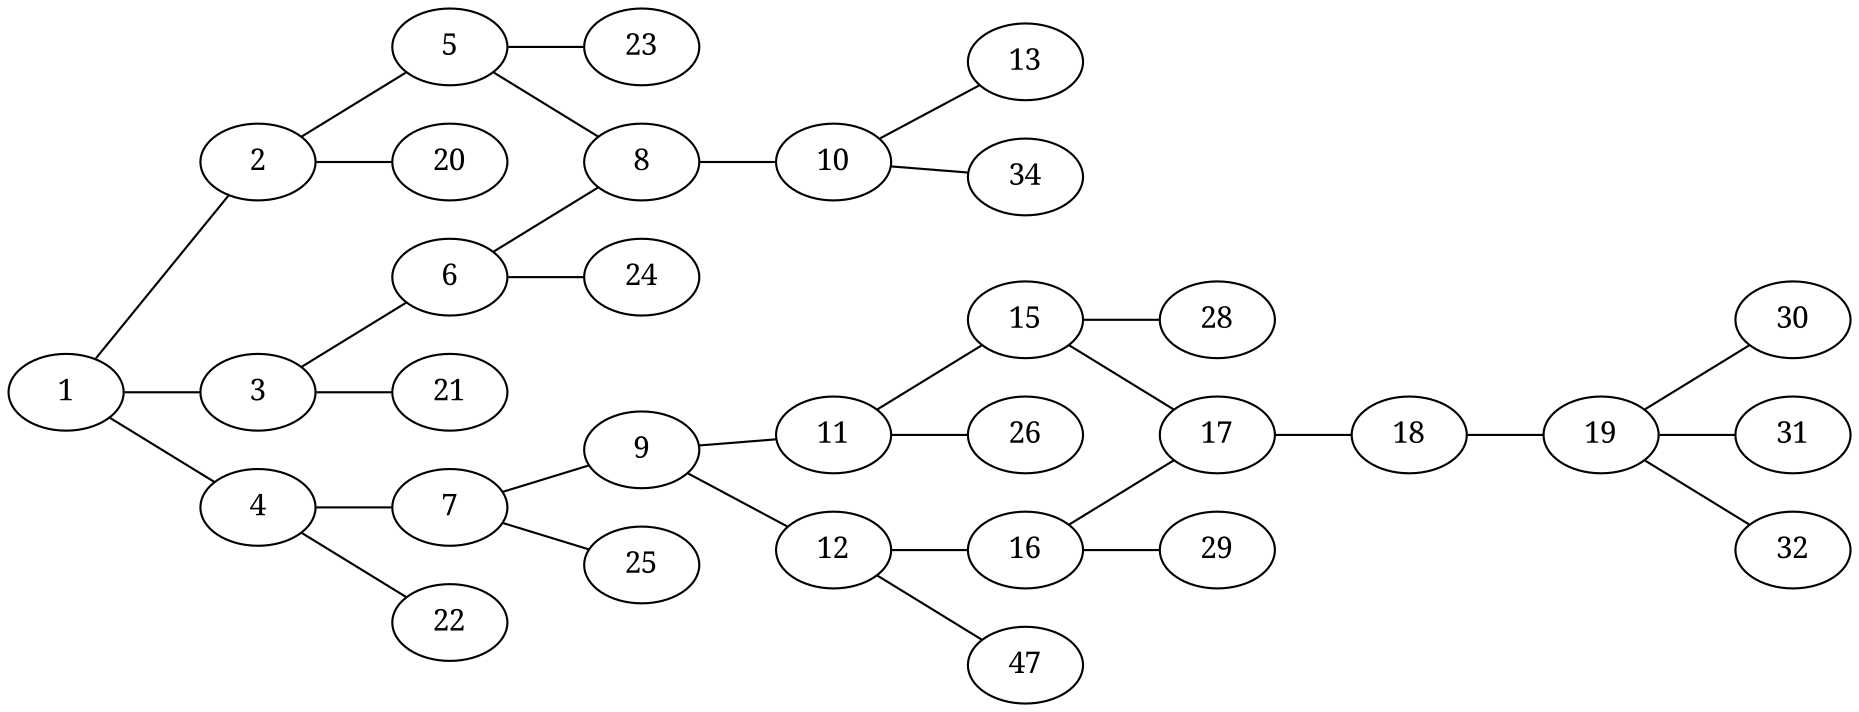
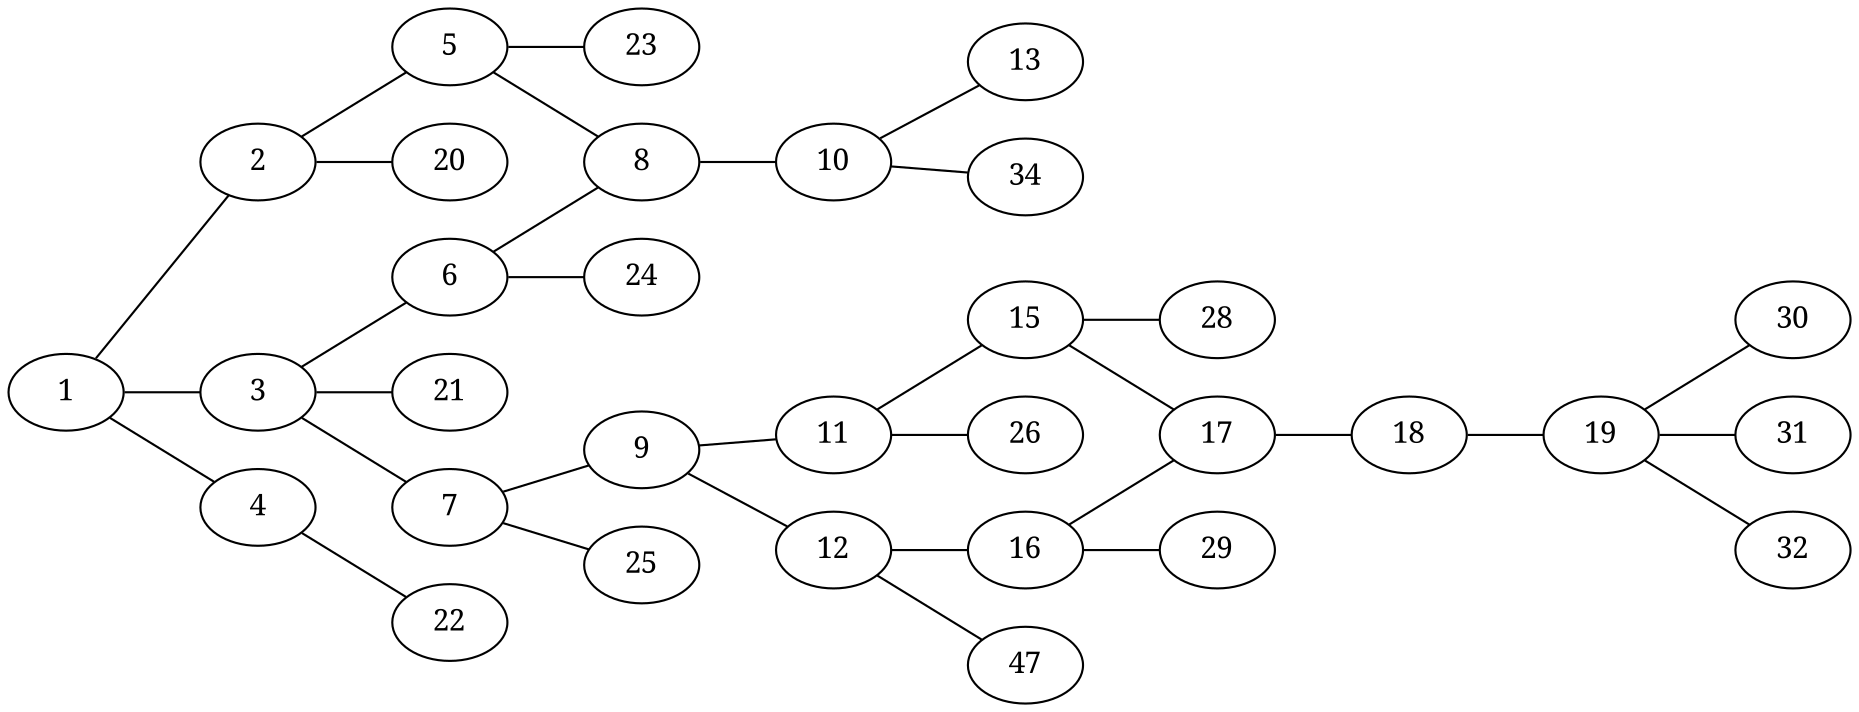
(354, 507) -> (354, 450)
